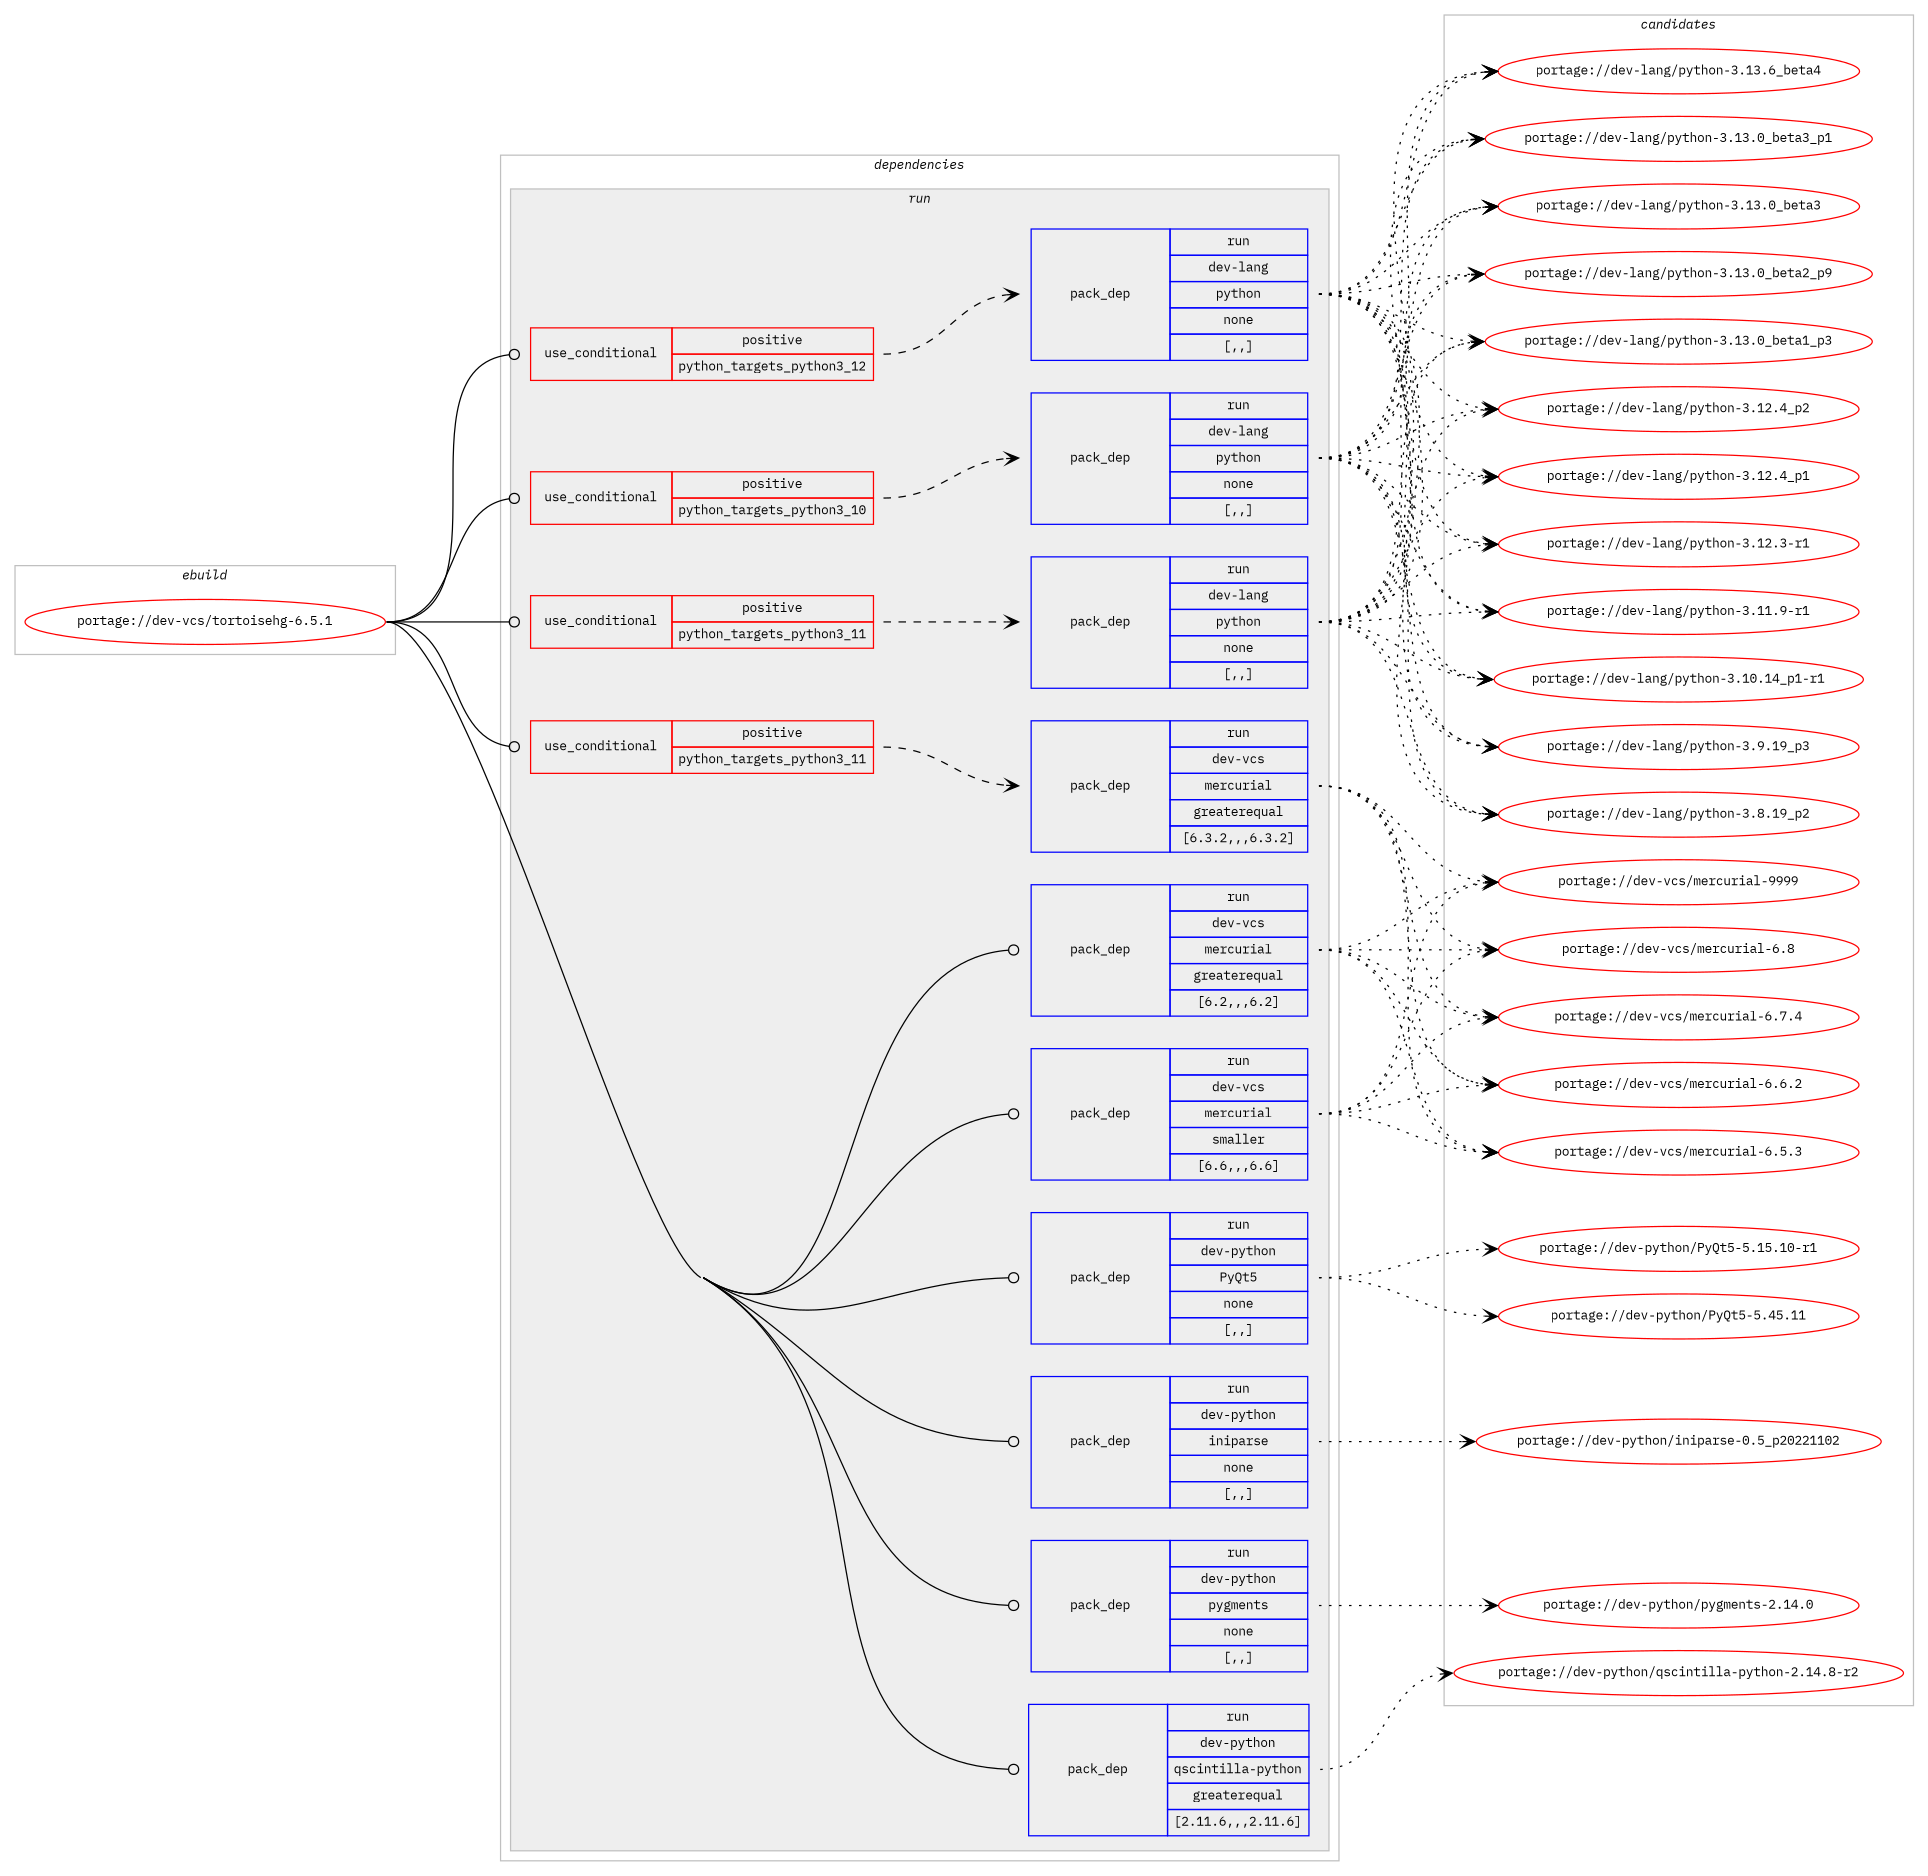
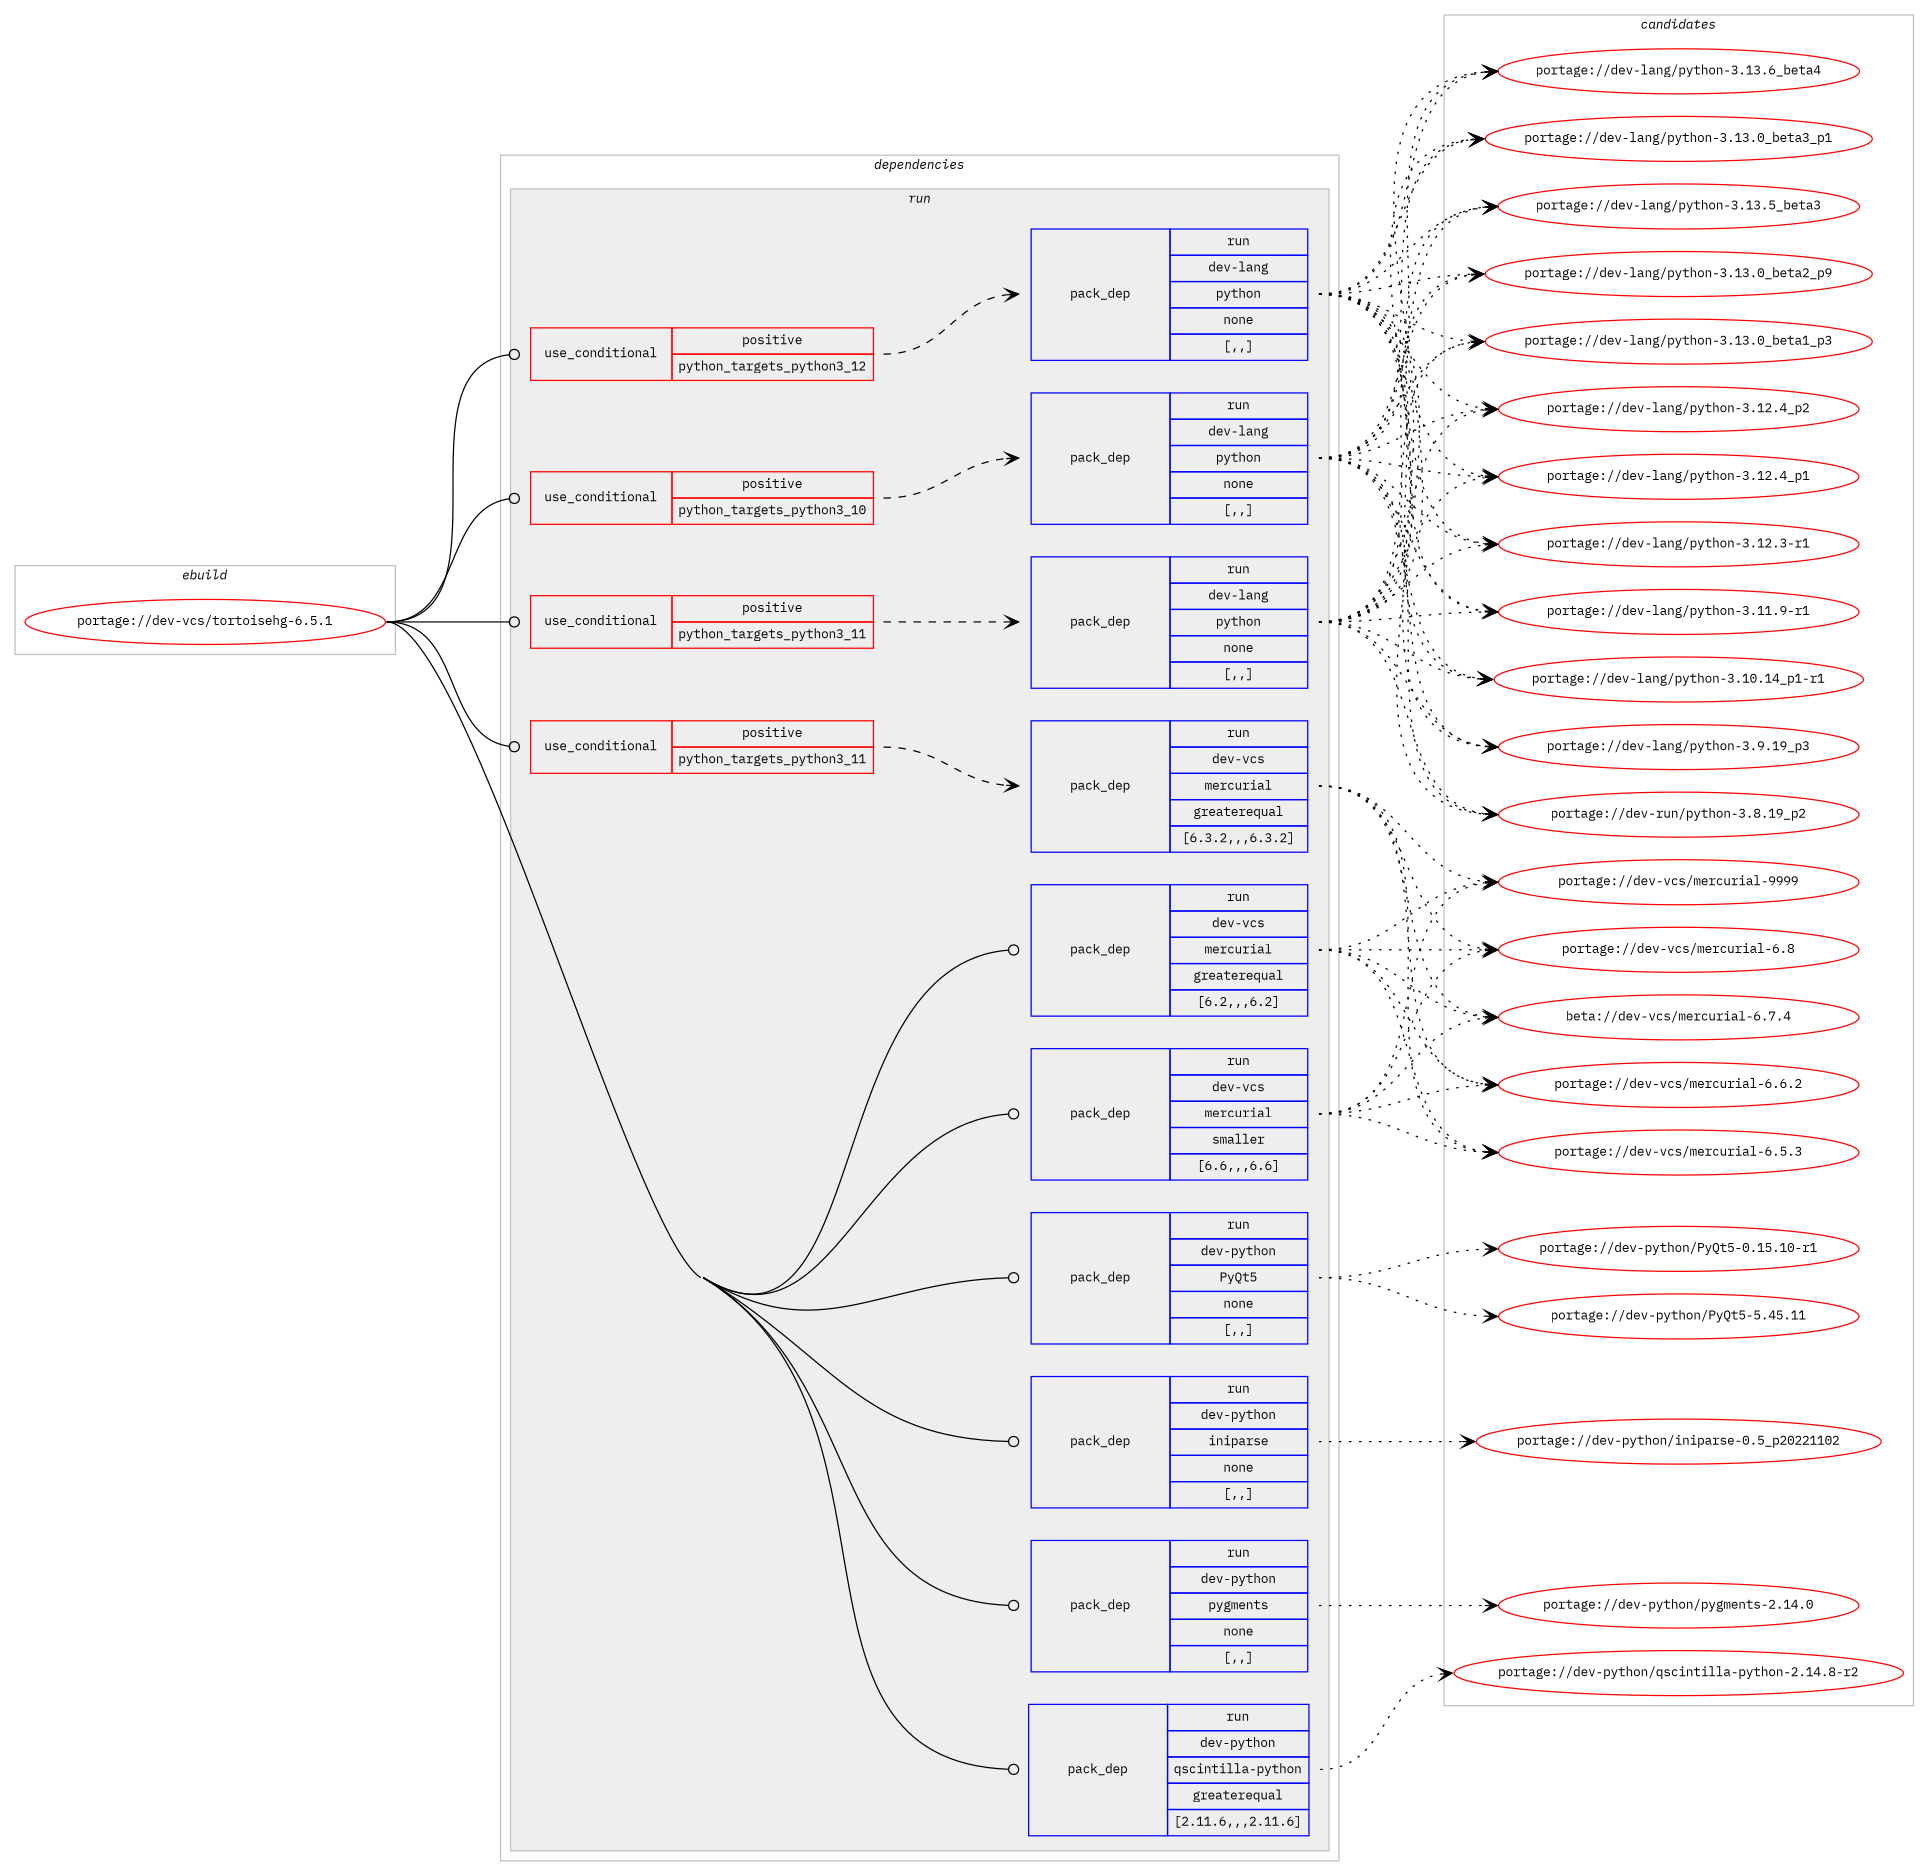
(1679, 206) -> (1679, 206)
(1679, 815) -> (1679, 815)
(1679, 1017) -> (1679, 1017)
(1679, 1249) -> (1679, 1249)
